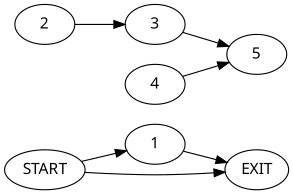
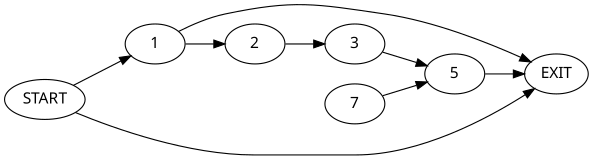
none -> (200, 44)
none -> (499, 74)
(155, 84) -> (355, 104)
